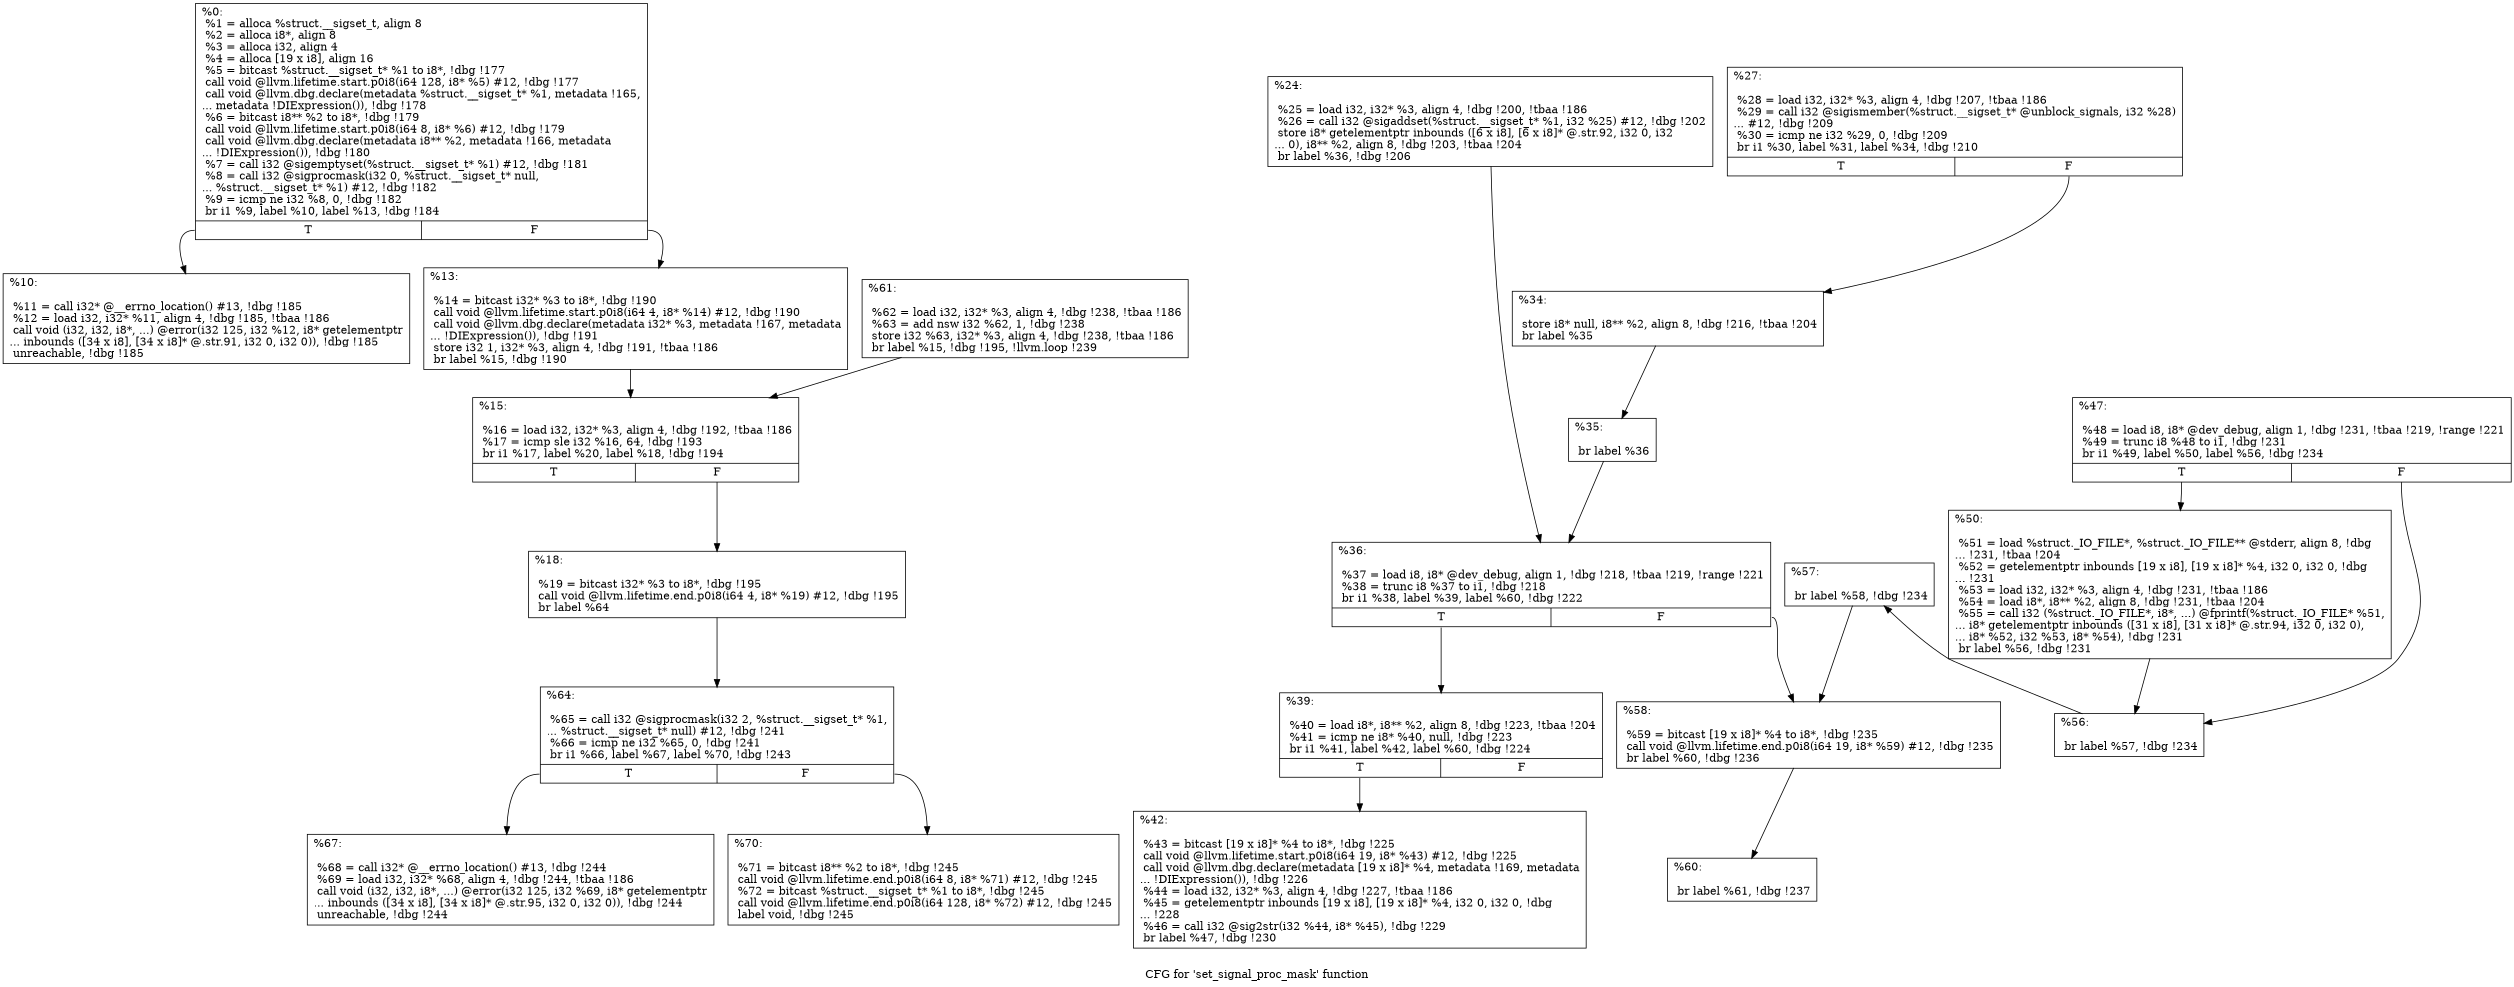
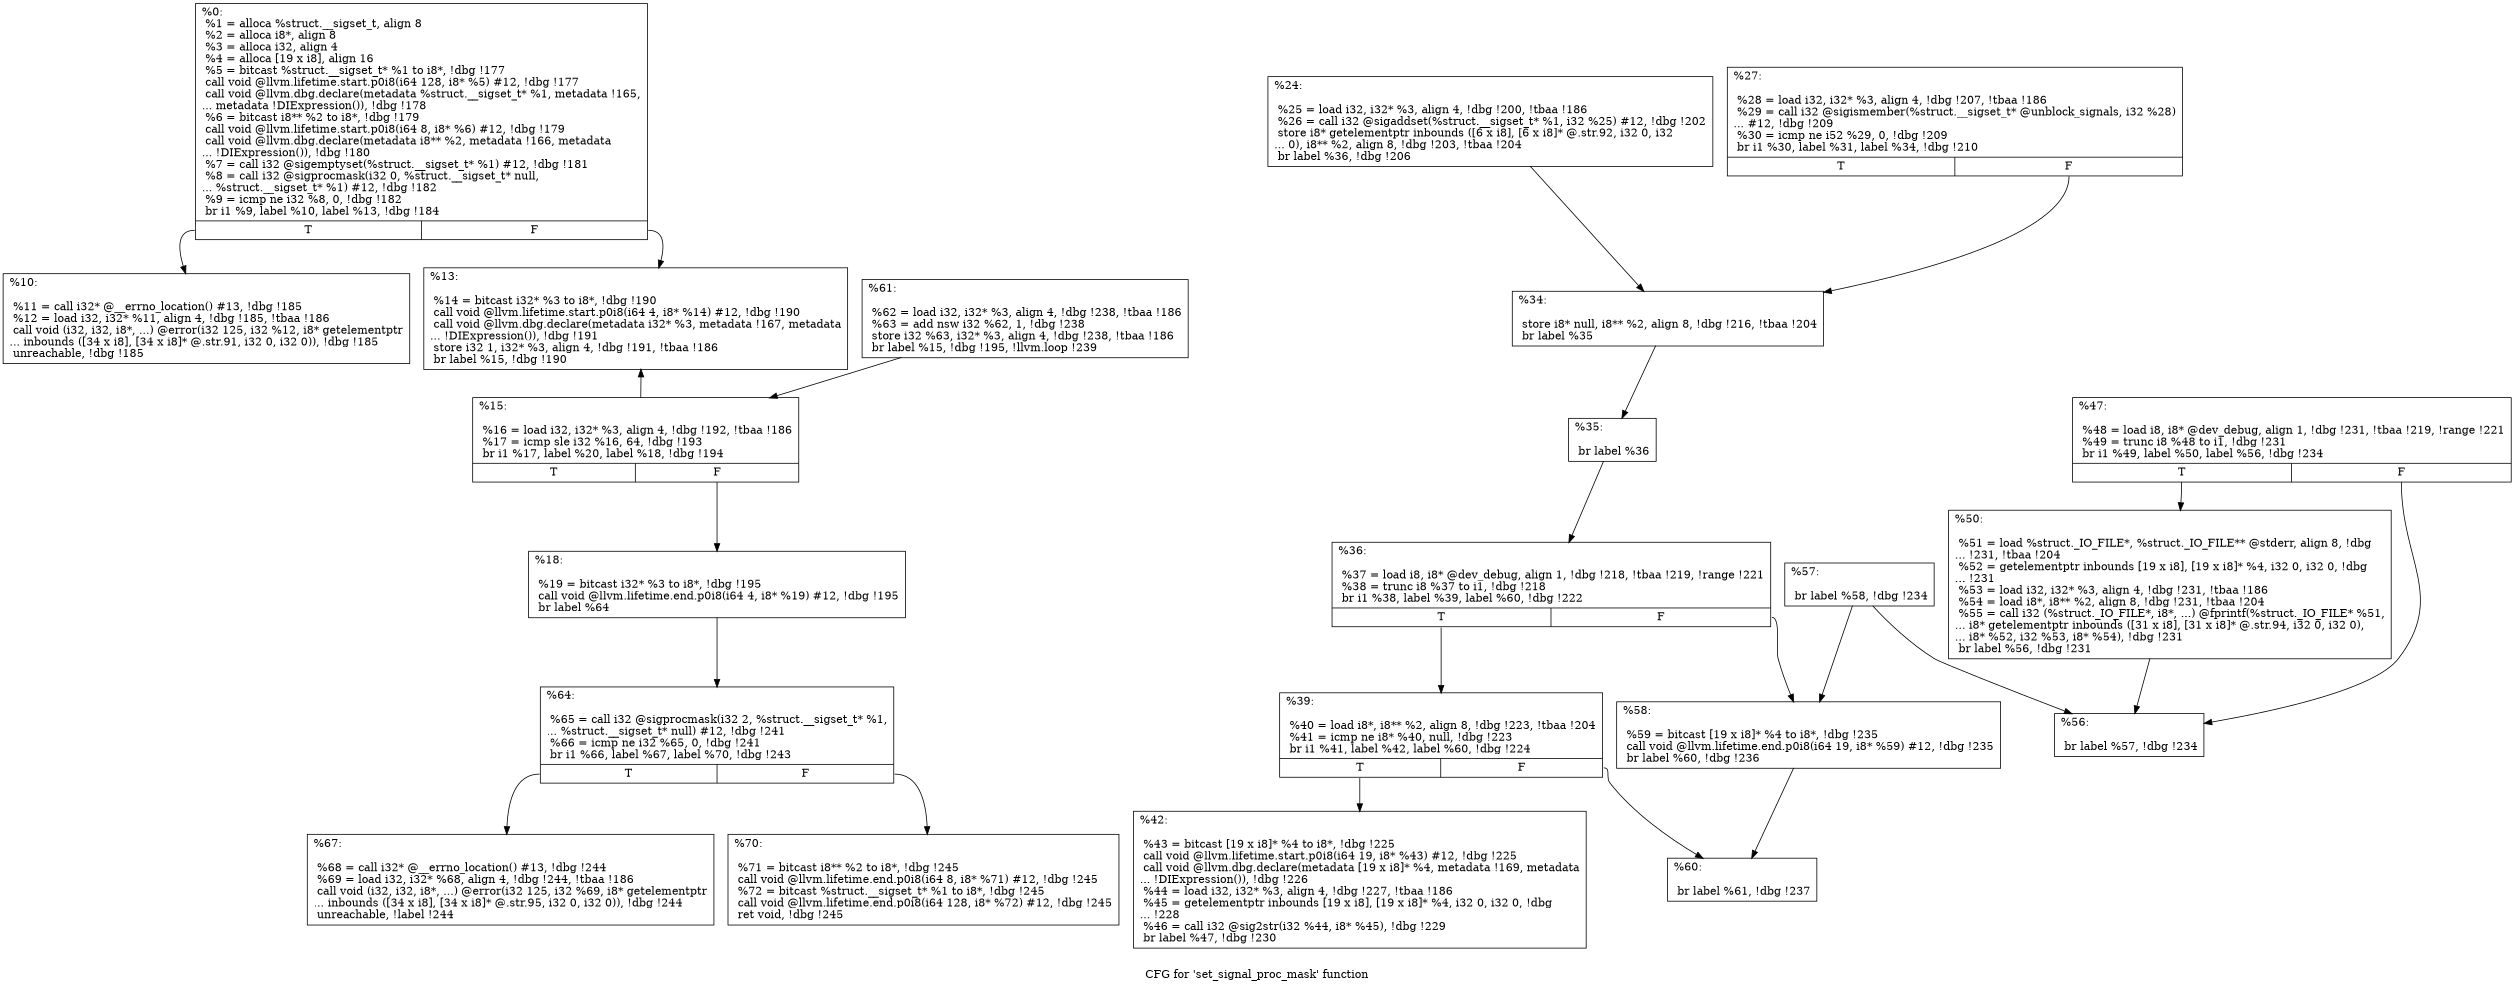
(1841, 136) -> (1841, 136)
(1503, 352) -> (1584, 226)
(630, 379) -> (641, 387)
(1980, 672) -> (1961, 670)
none -> (1643, 817)
(381, 915) -> (384, 915)
(794, 915) -> (789, 915)
